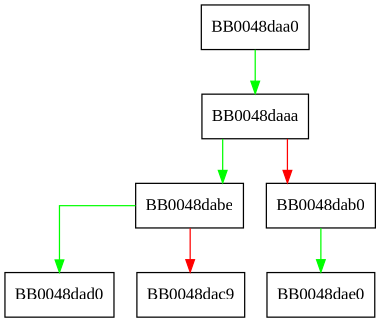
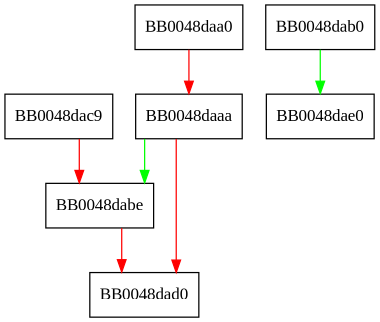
(255, 66) -> (189, 66)
(287, 155) -> (176, 200)
(70, 206) -> (122, 244)
(190, 244) -> (79, 155)
